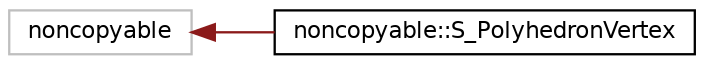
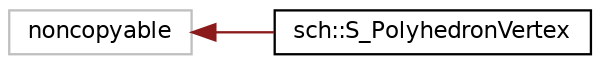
(485, 32) -> (433, 32)
